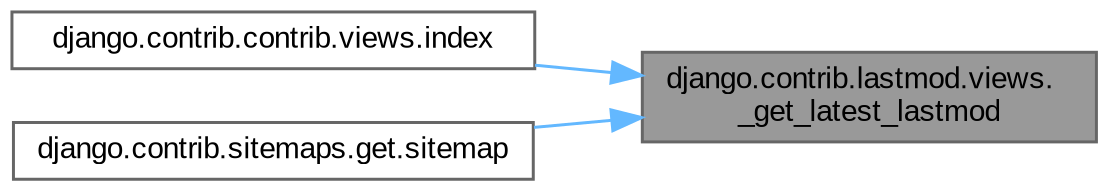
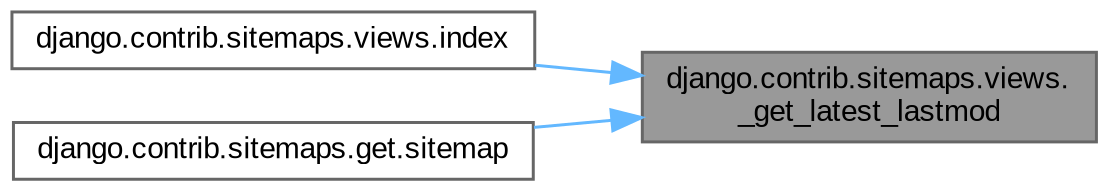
(273, 40) -> (273, 40)
(869, 97) -> (869, 97)
